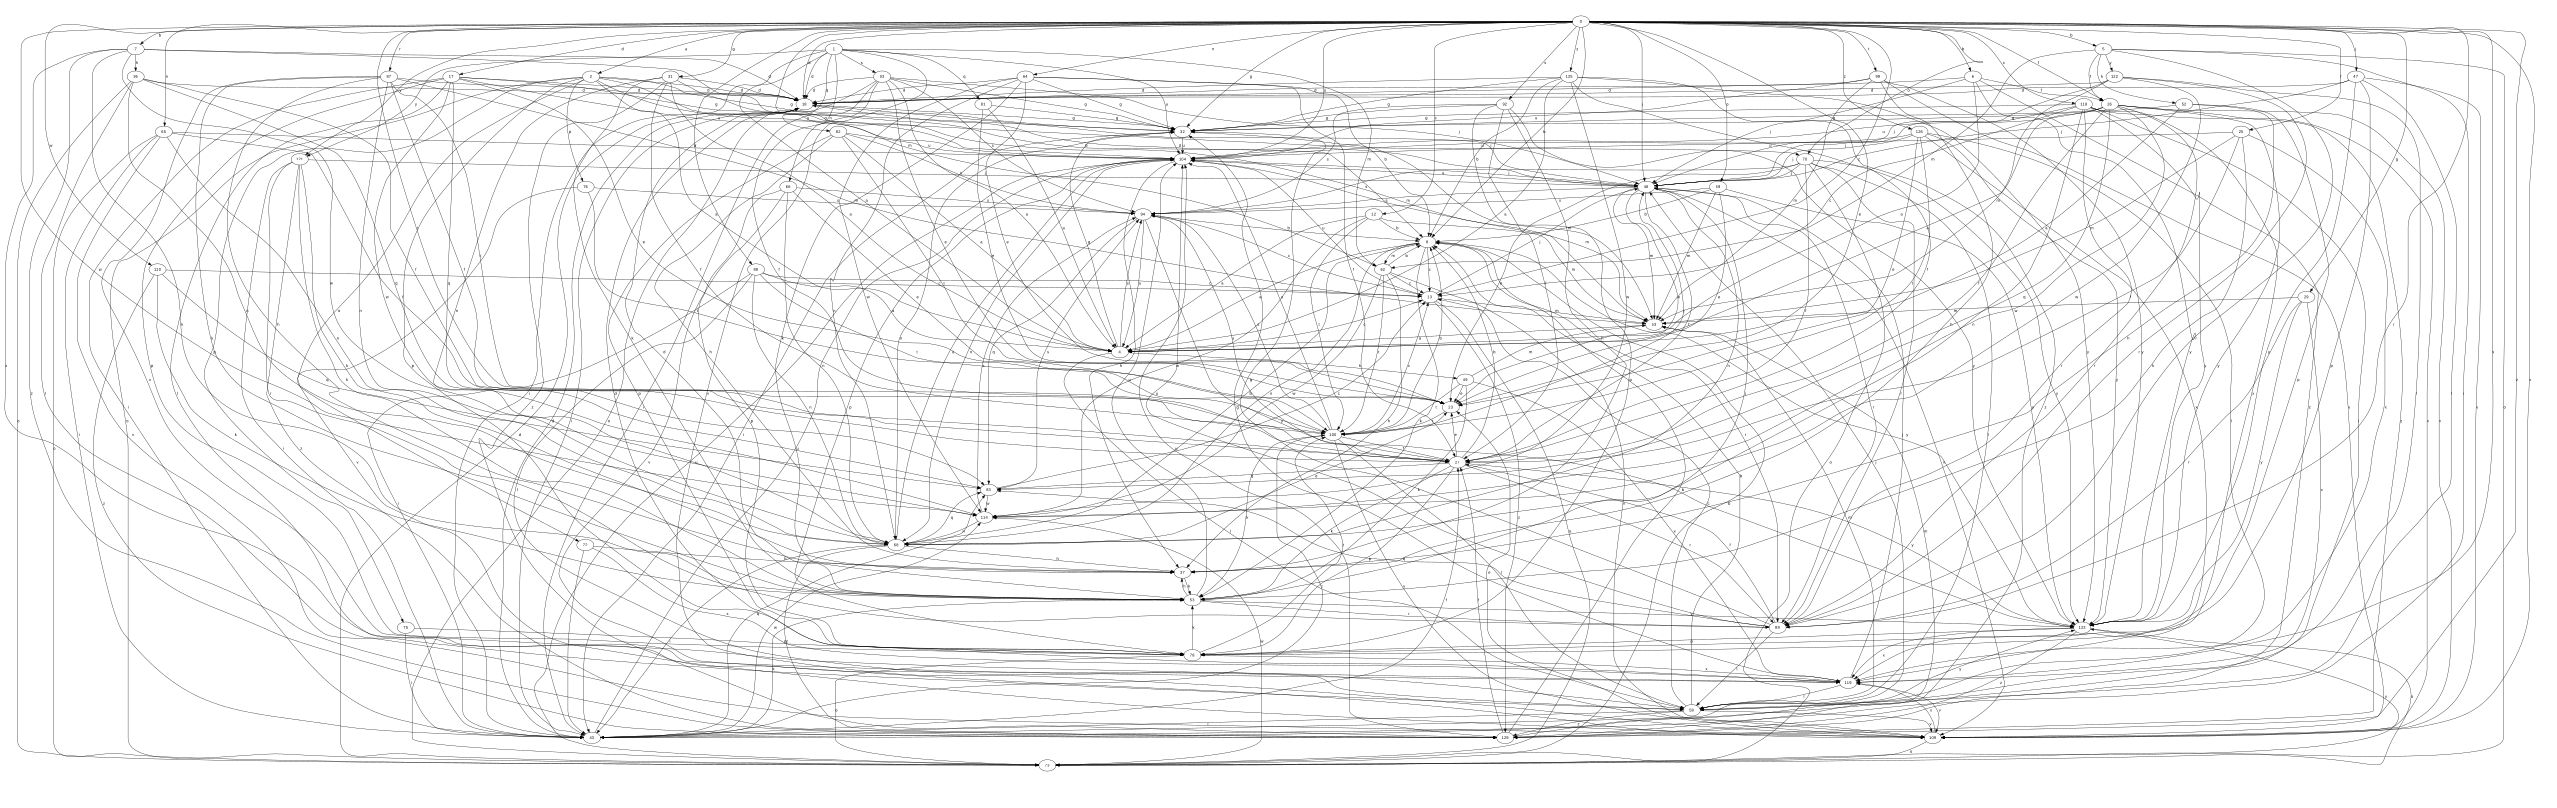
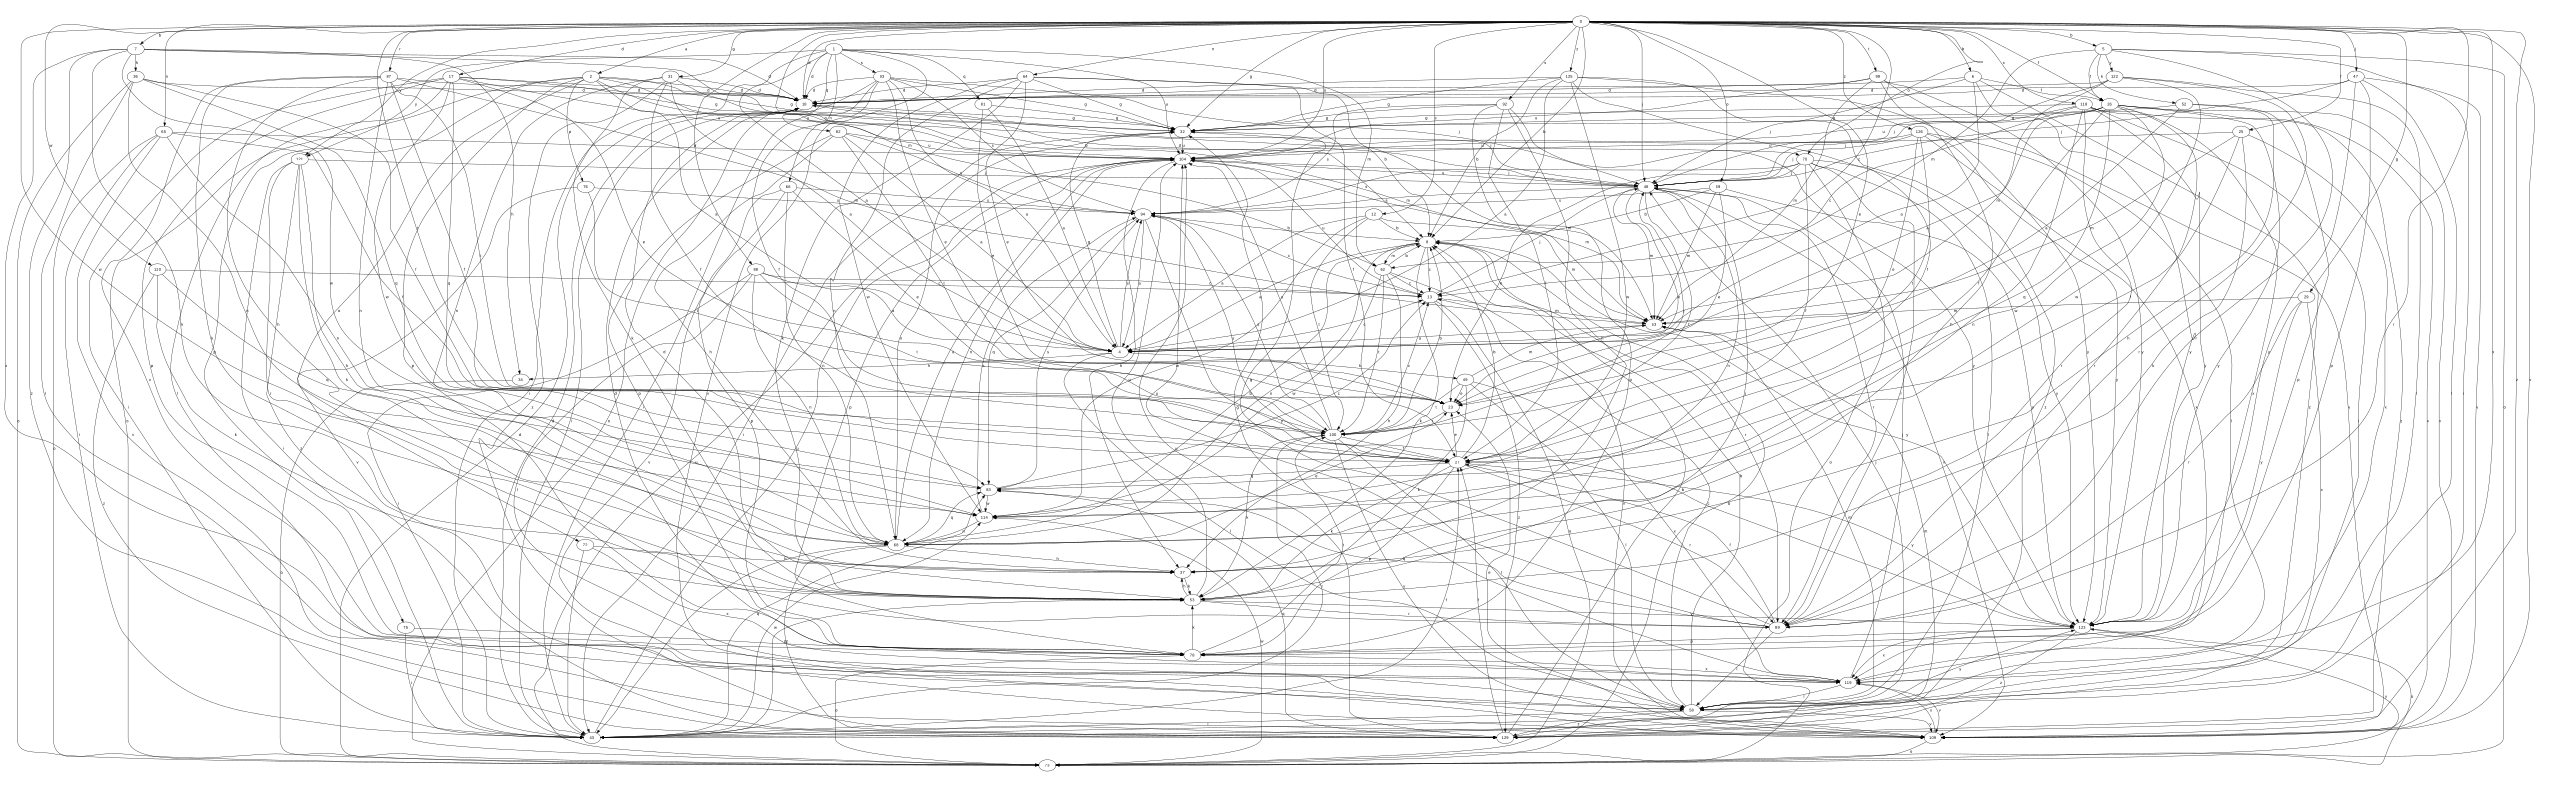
none -> (521, 380)
none -> (1607, 519)
none -> (1282, 625)
